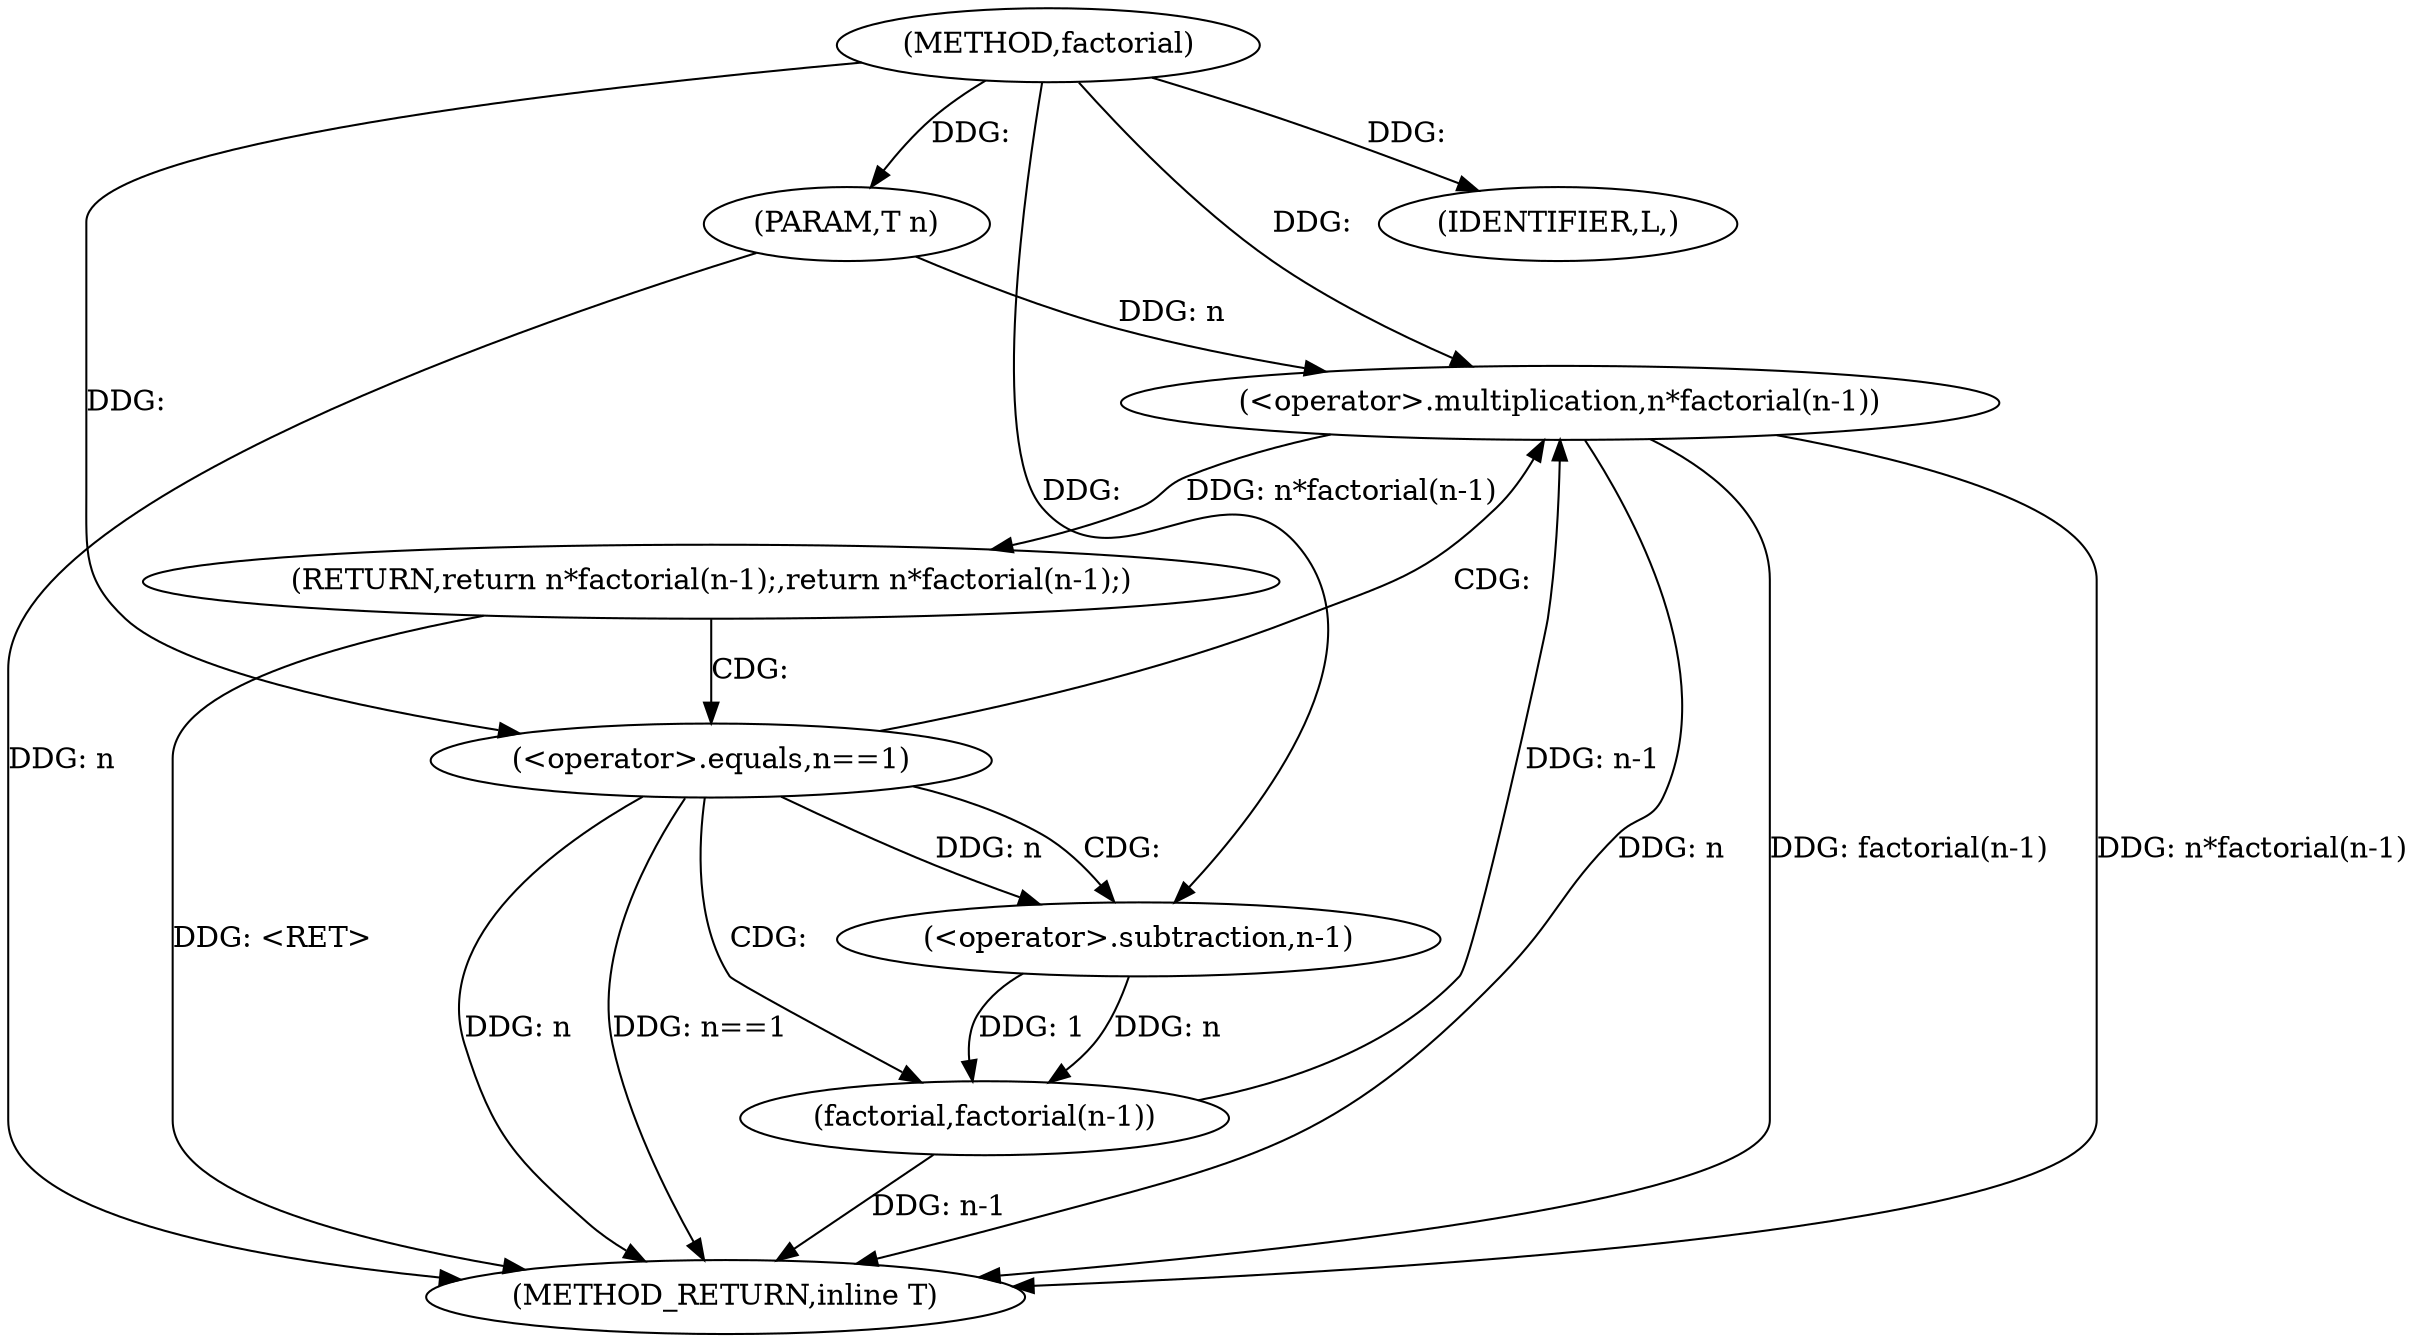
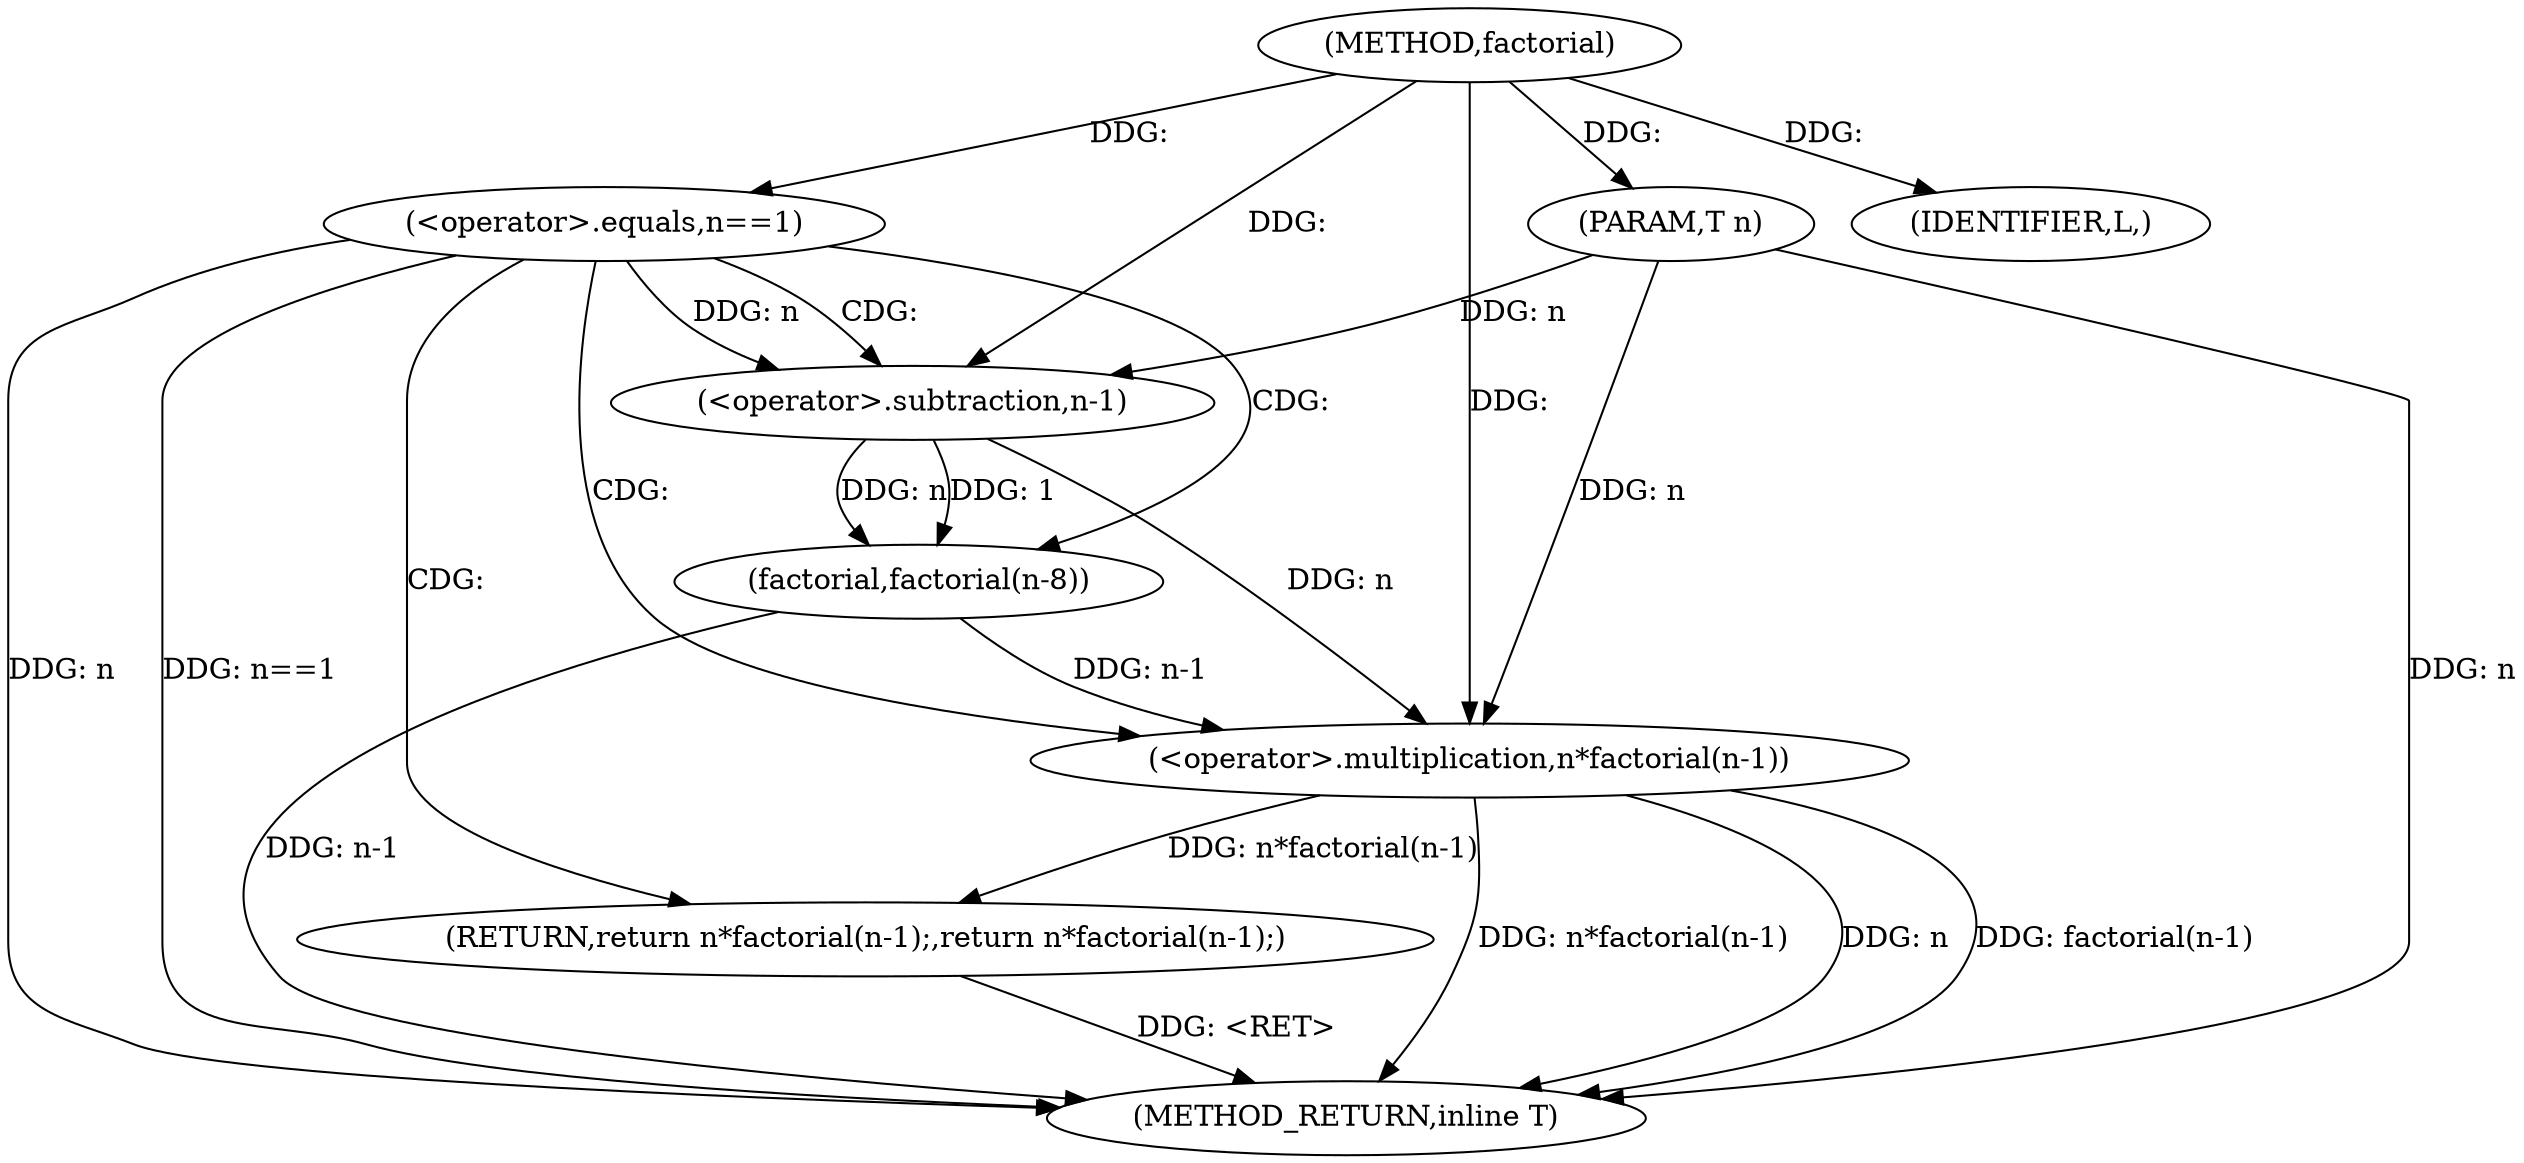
none -> (1365, 326)
none -> (1207, 561)
(711, 661) -> (407, 640)
(985, 1118) -> (919, 582)
